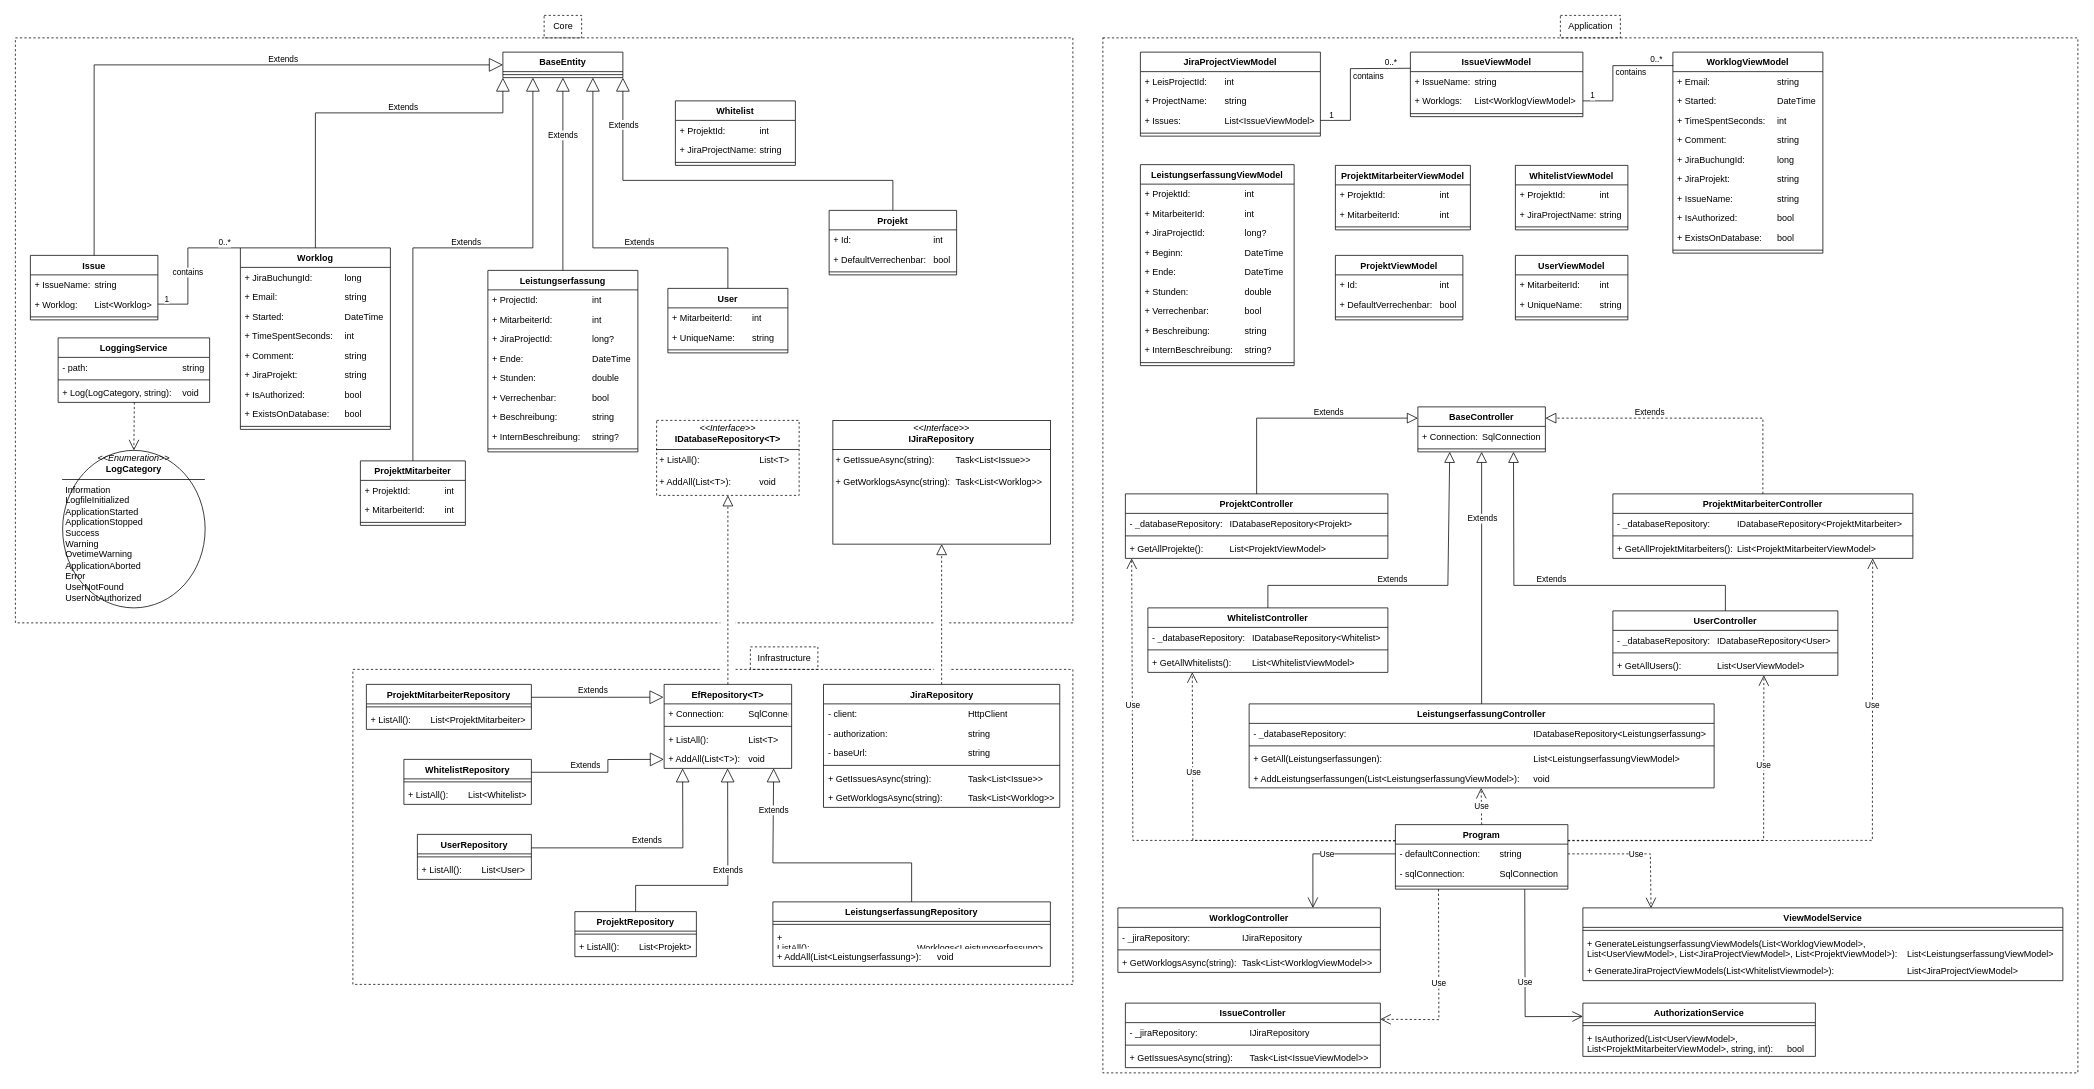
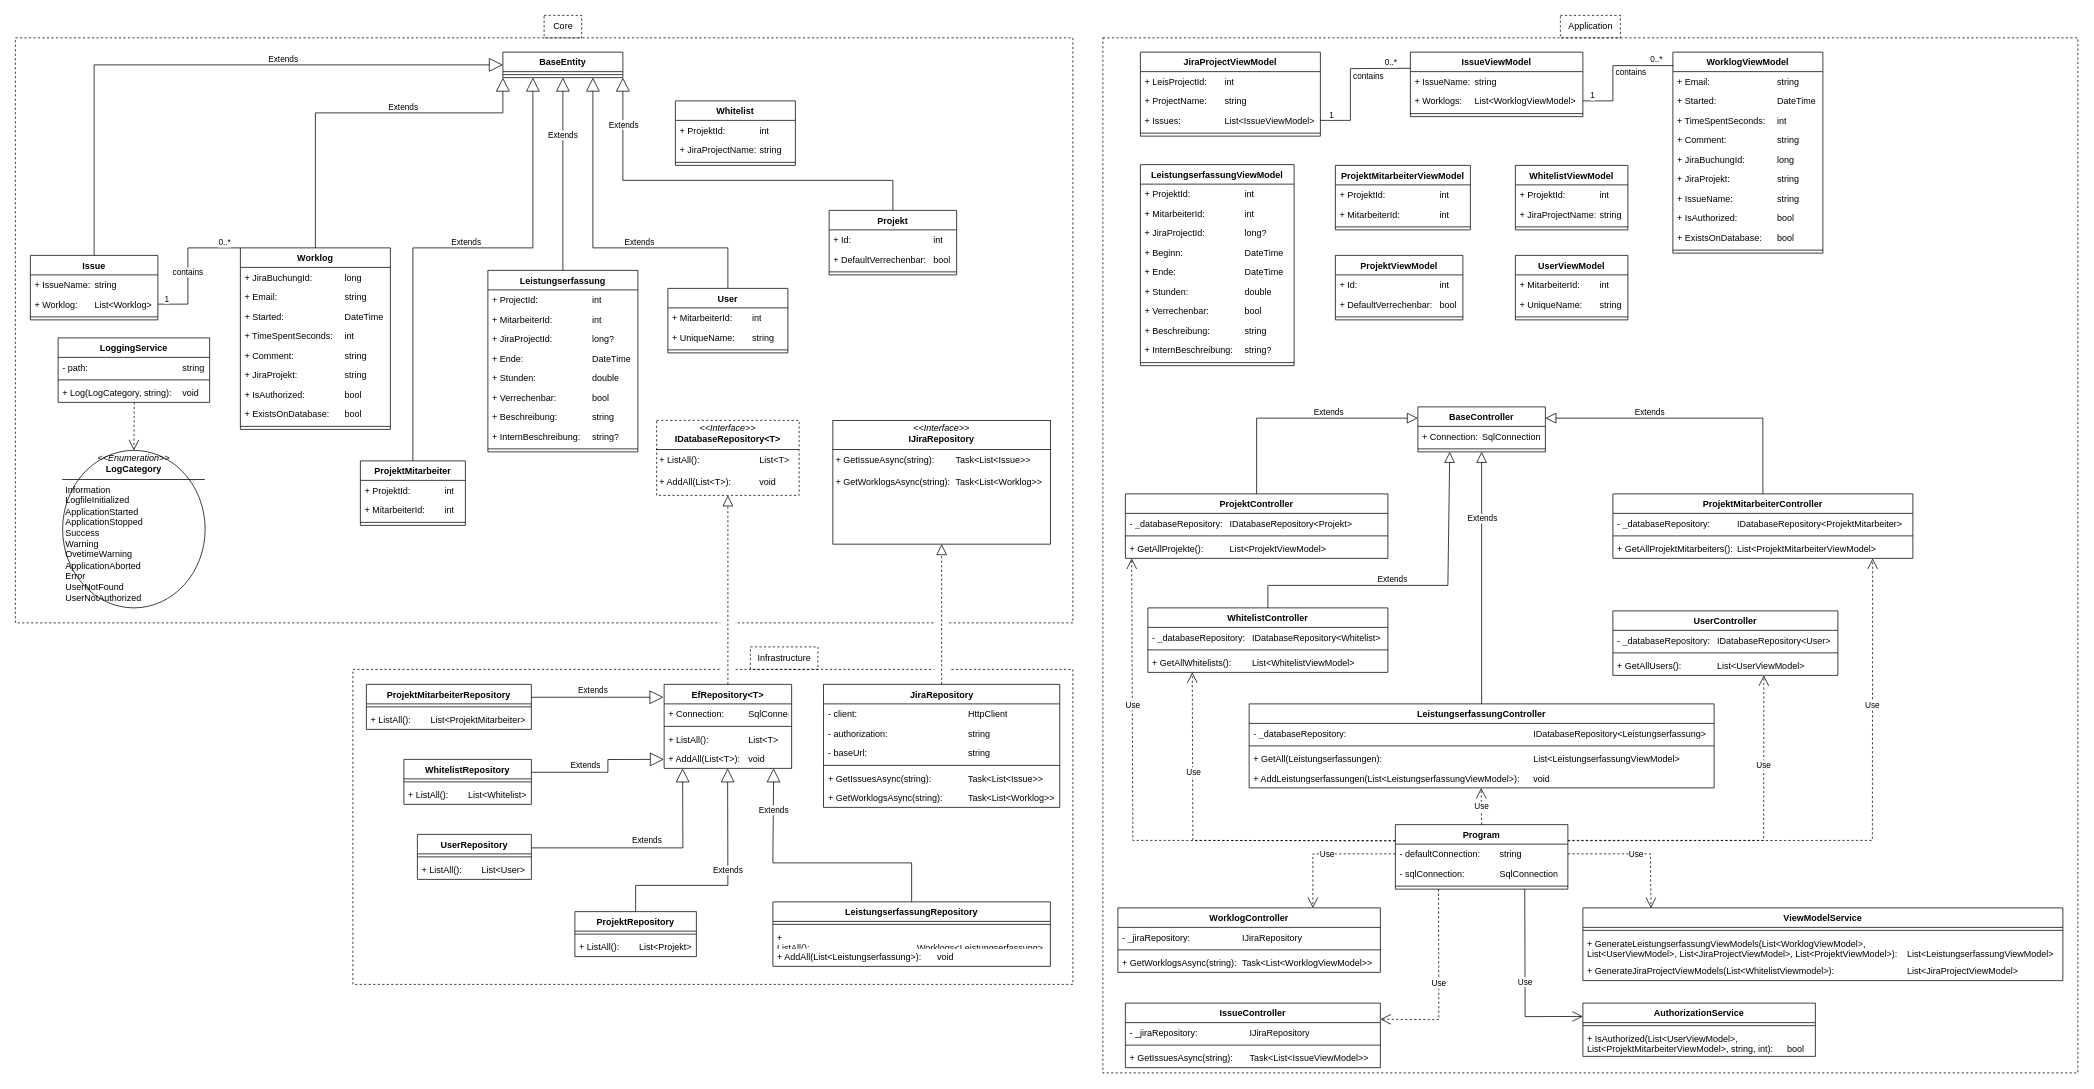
(1697, 418) -> (1697, 418)
(1571, 585) -> none
(1313, 876) -> (1313, 876)
